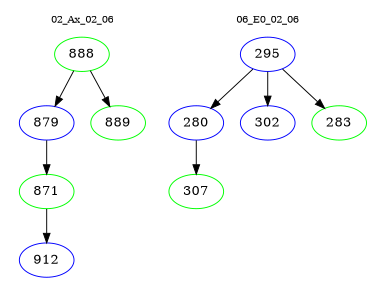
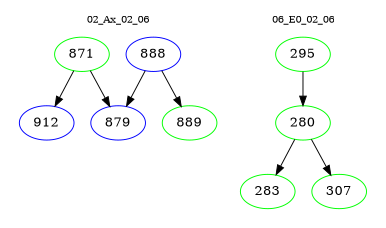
(82, 54) -> (153, 54)
(268, 54) -> (303, 54)
(300, 85) -> (288, 153)
(196, 123) -> (303, 123)
(268, 123) -> none
(47, 153) -> (98, 84)
